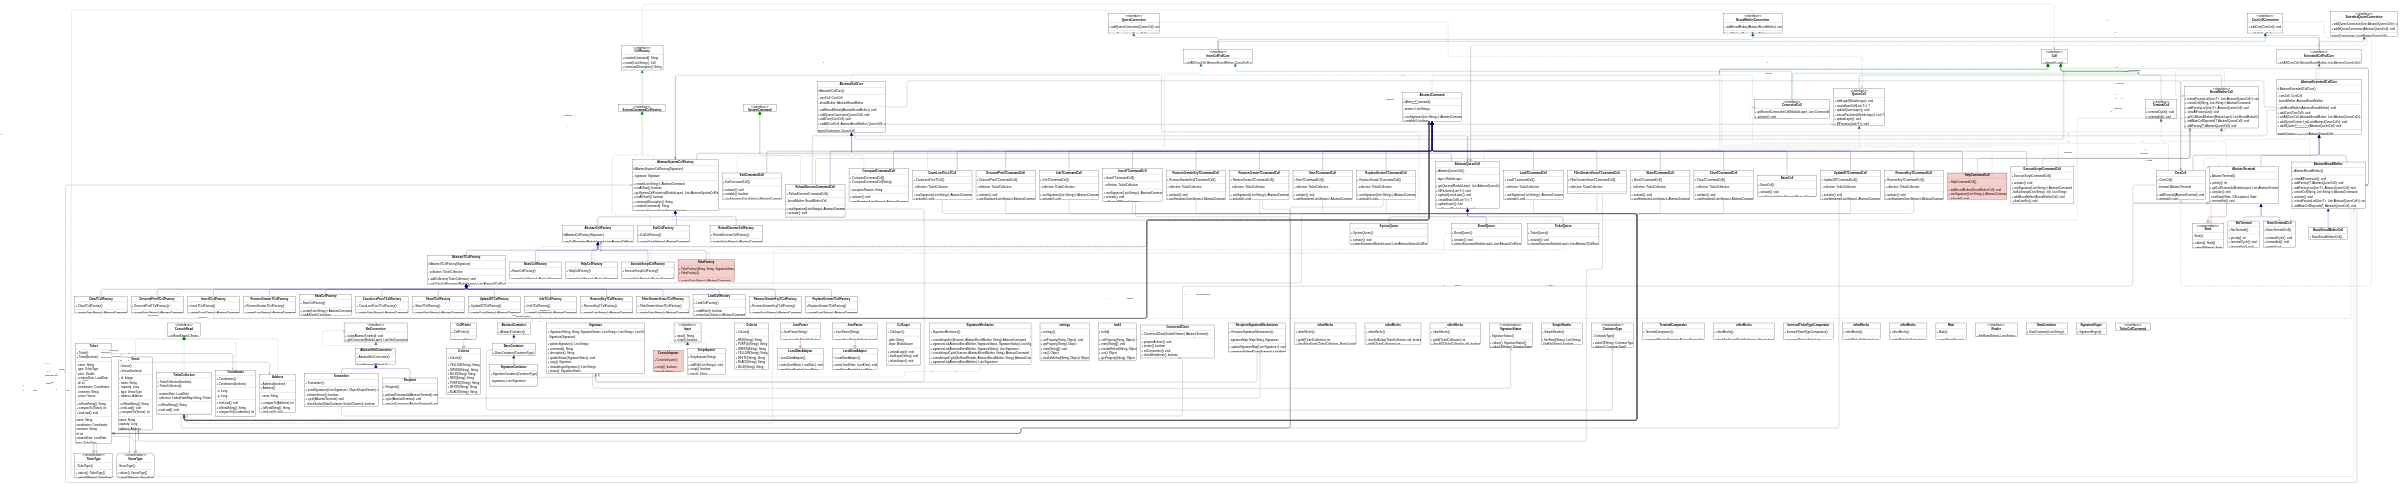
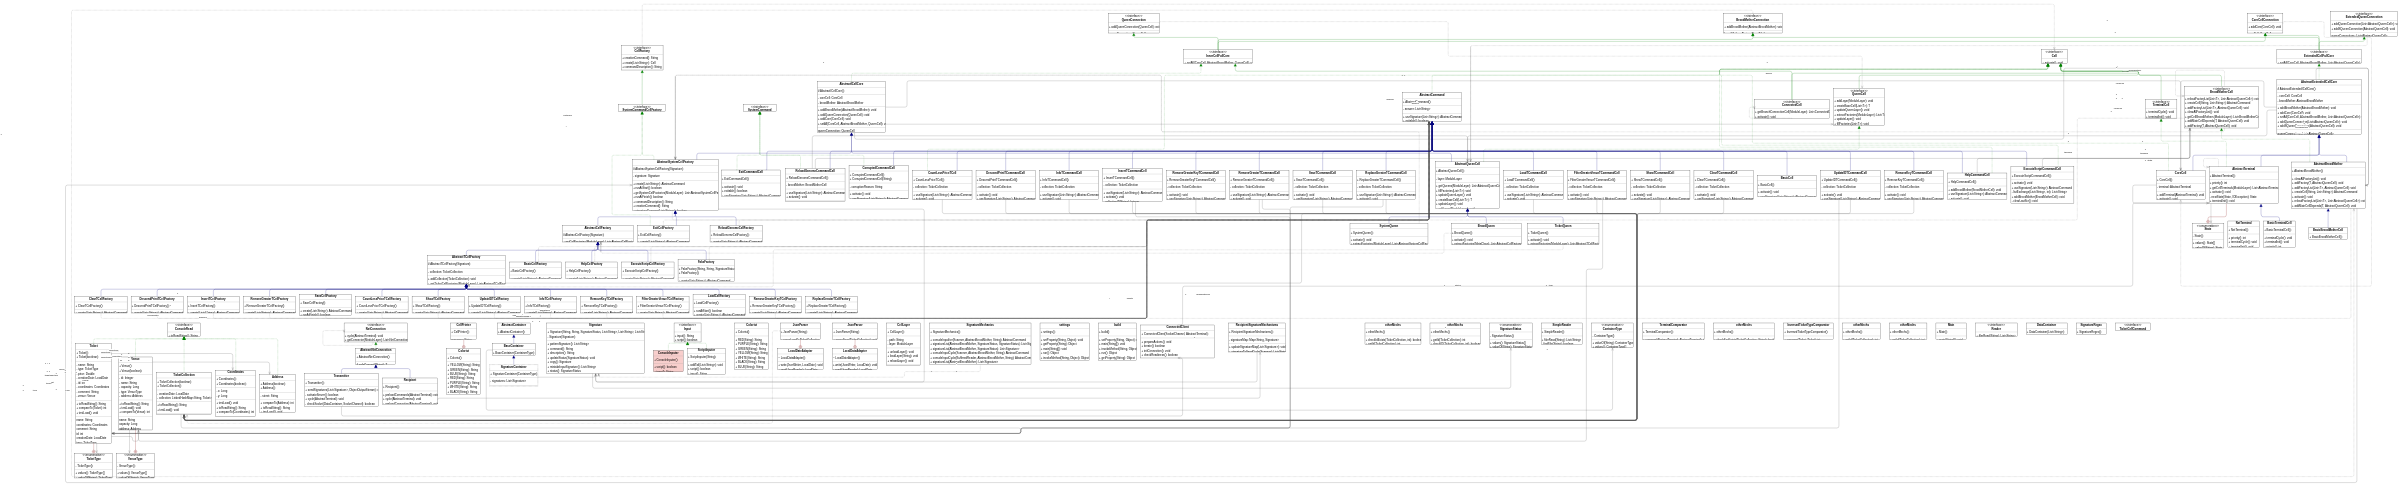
(1597, 182) -> (1597, 185)
(879, 185) -> (879, 182)
(752, 186) -> (751, 183)
(1977, 186) -> (1977, 186)
(815, 201) -> (815, 185)
(2247, 217) -> none
(1494, 230) -> (1492, 230)
(706, 270) -> (706, 270)
(1326, 334) -> none
(514, 375) -> (514, 375)
(136, 466) -> (136, 466)
